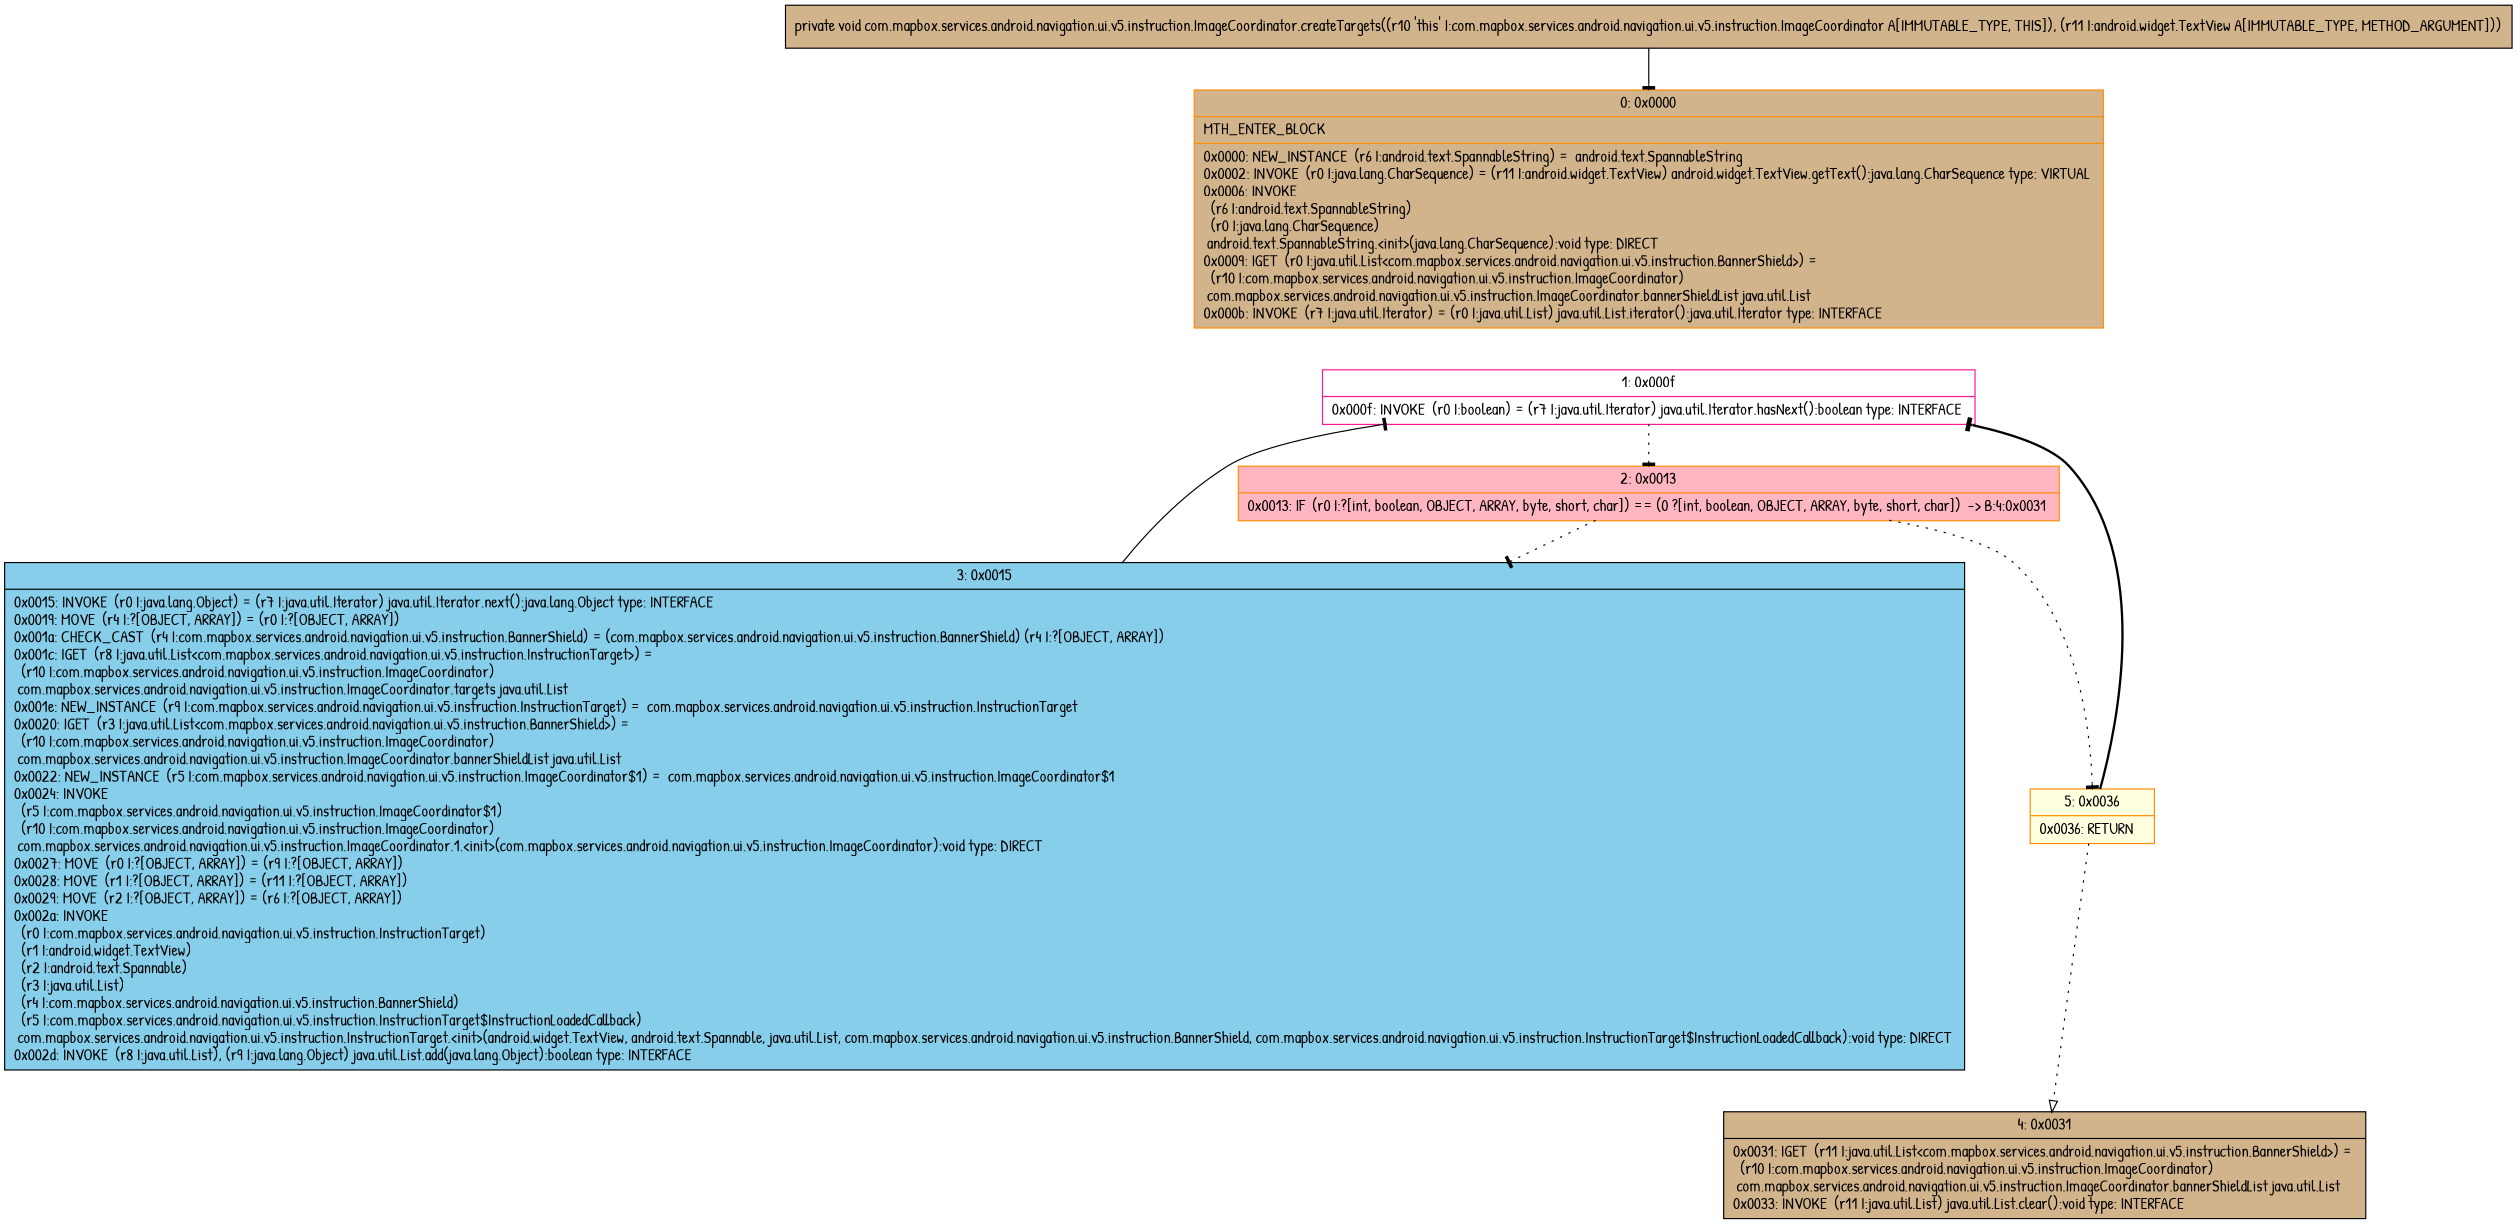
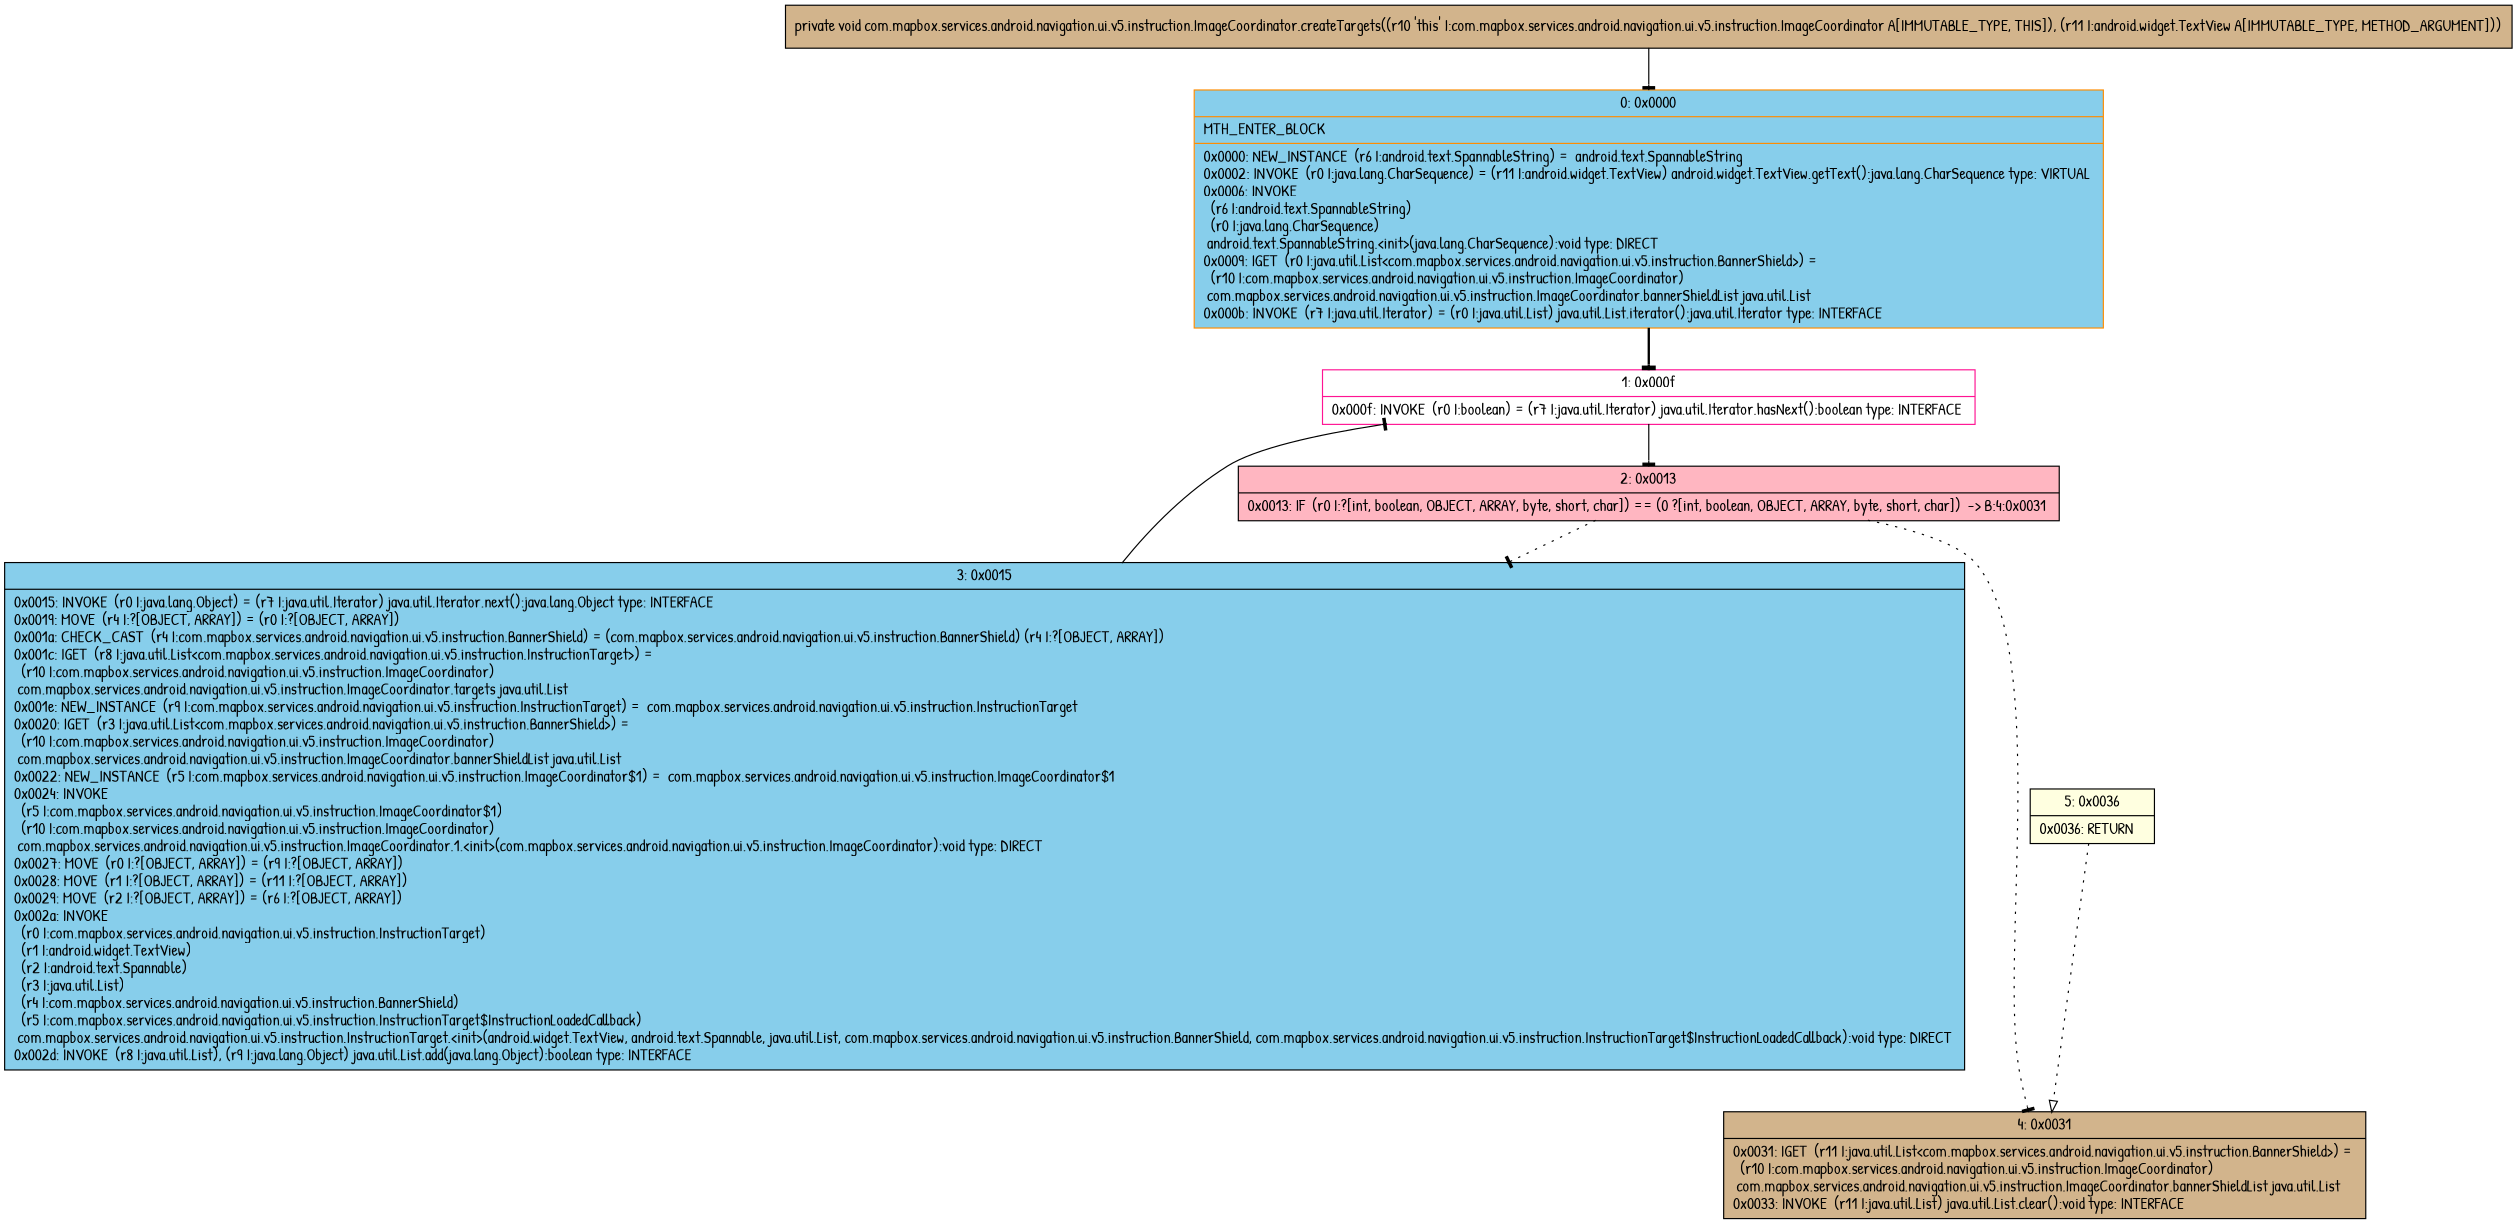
(1649, 209) -> (1649, 209)
(1649, 442) -> (1649, 442)
(1649, 493) -> (1649, 493)
(2116, 570) -> (1649, 346)
(2047, 605) -> (2017, 773)
(2092, 816) -> (2092, 816)
